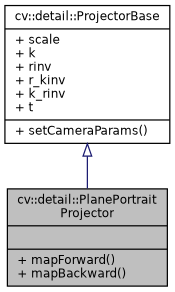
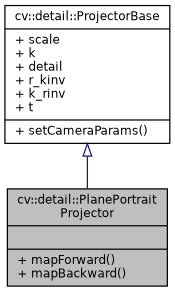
(34, 67) -> (39, 67)
